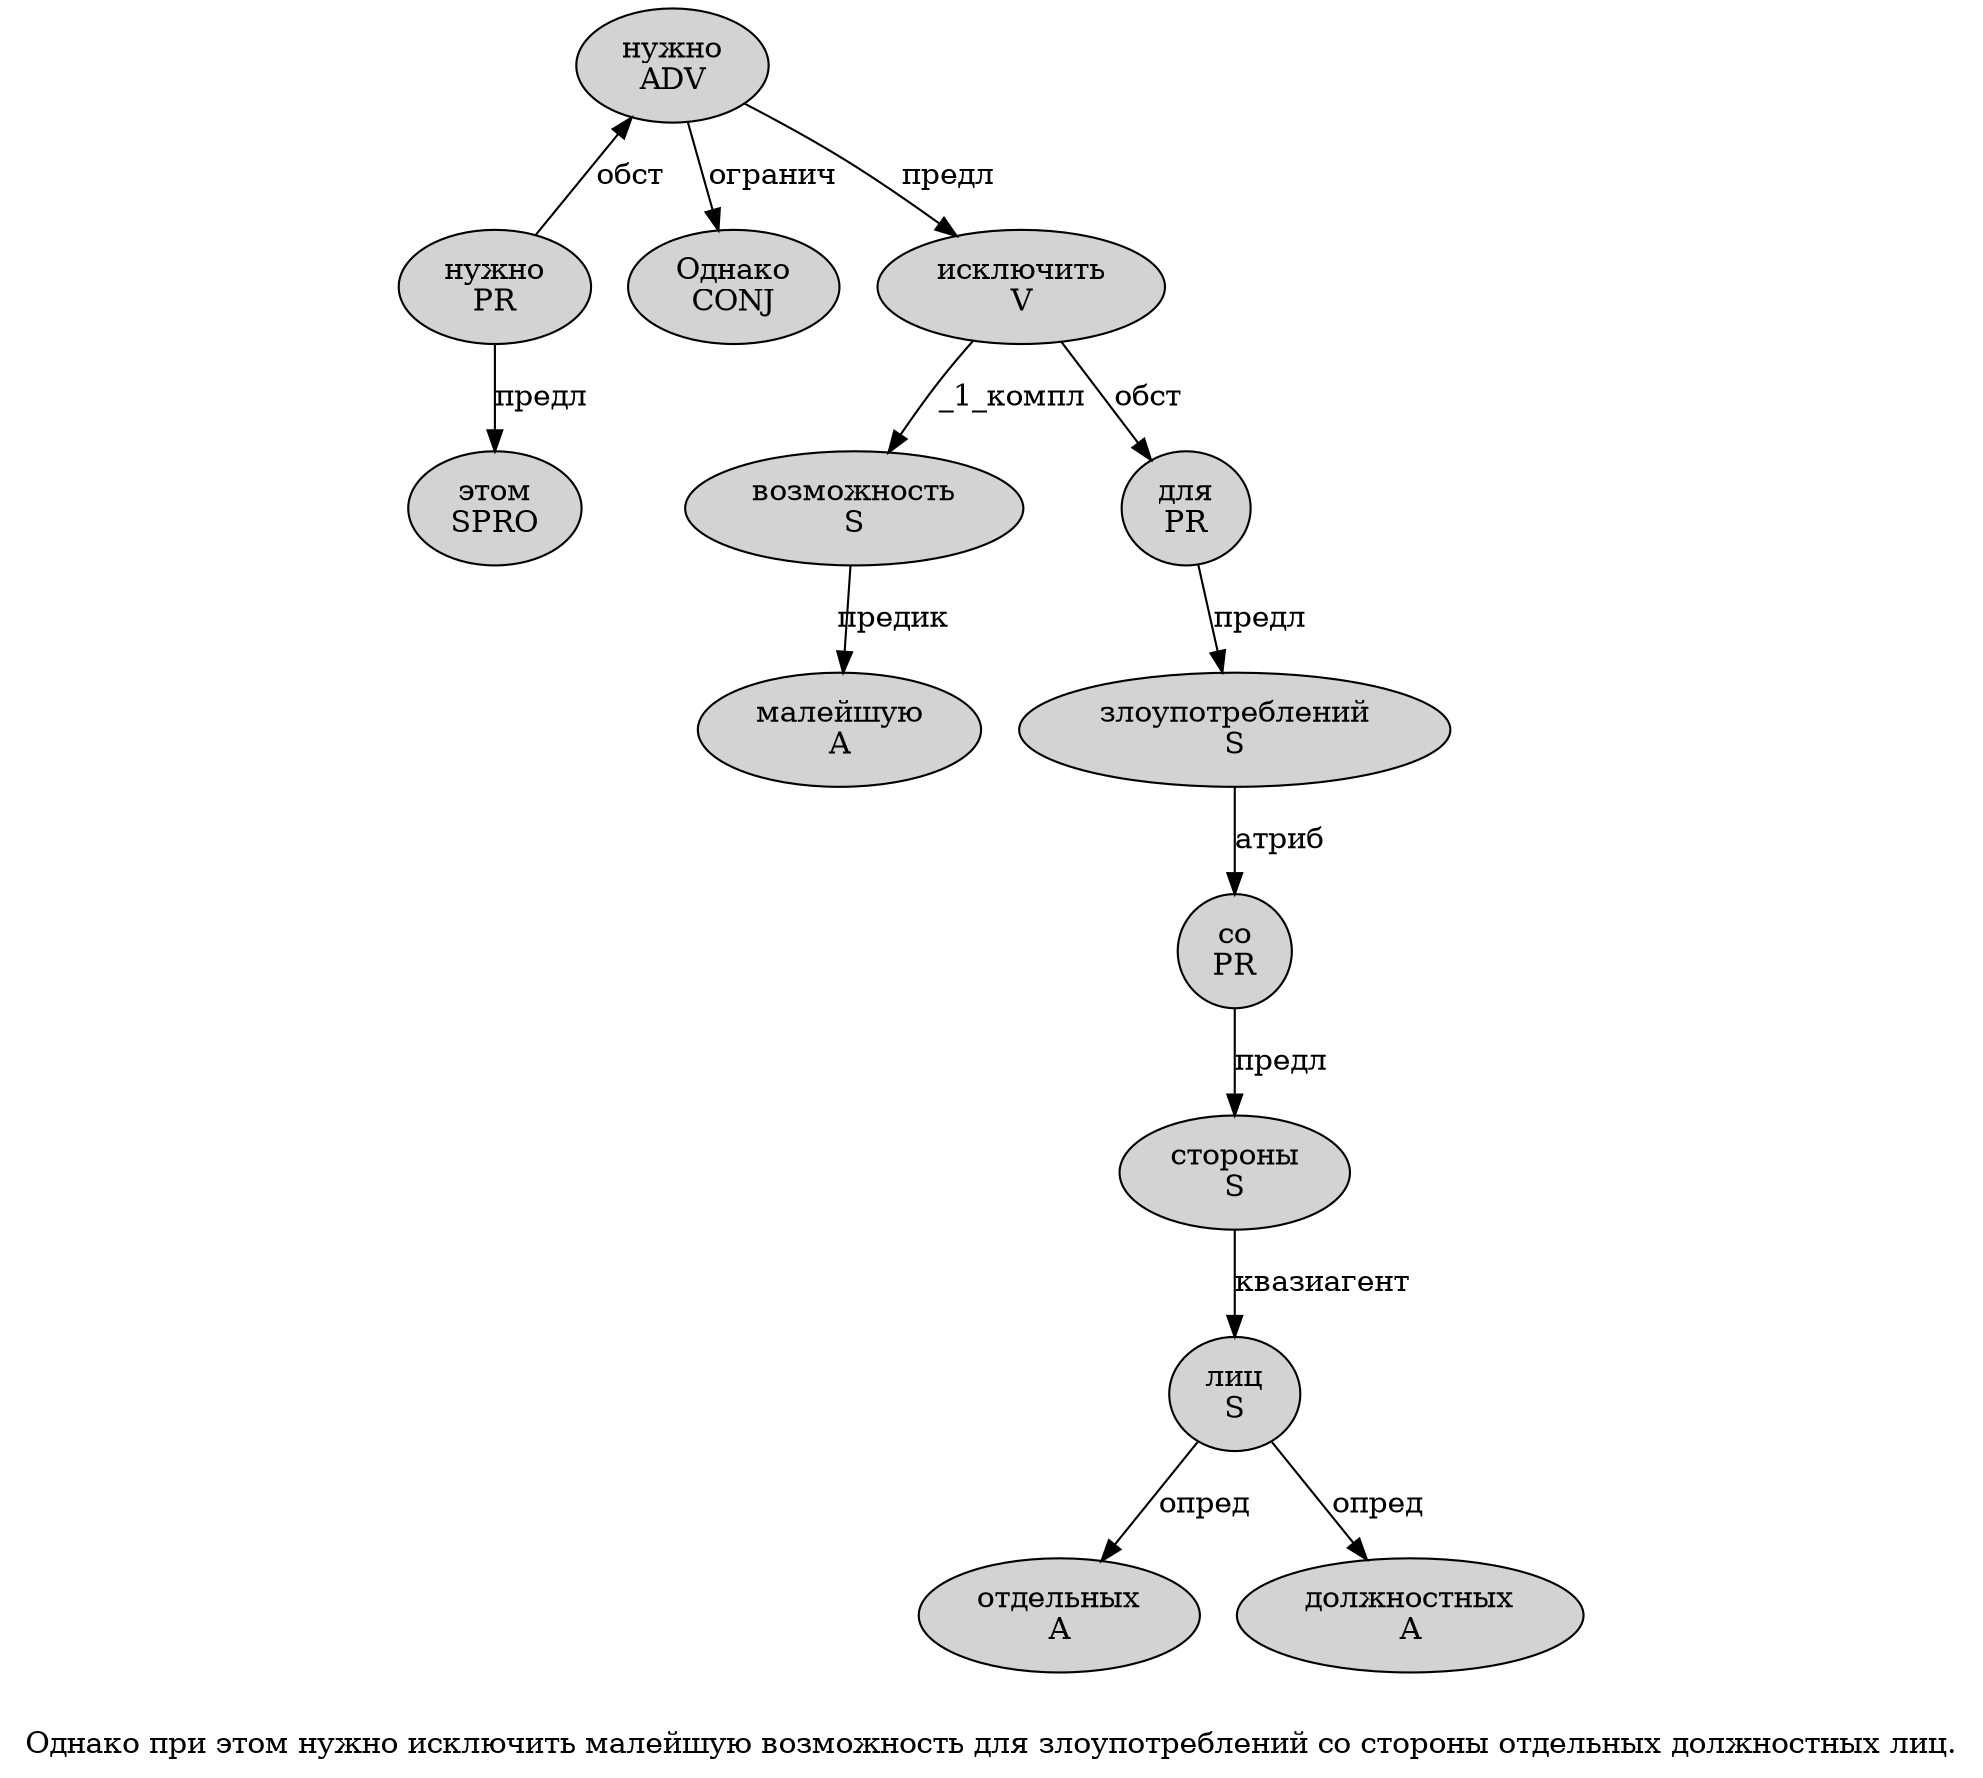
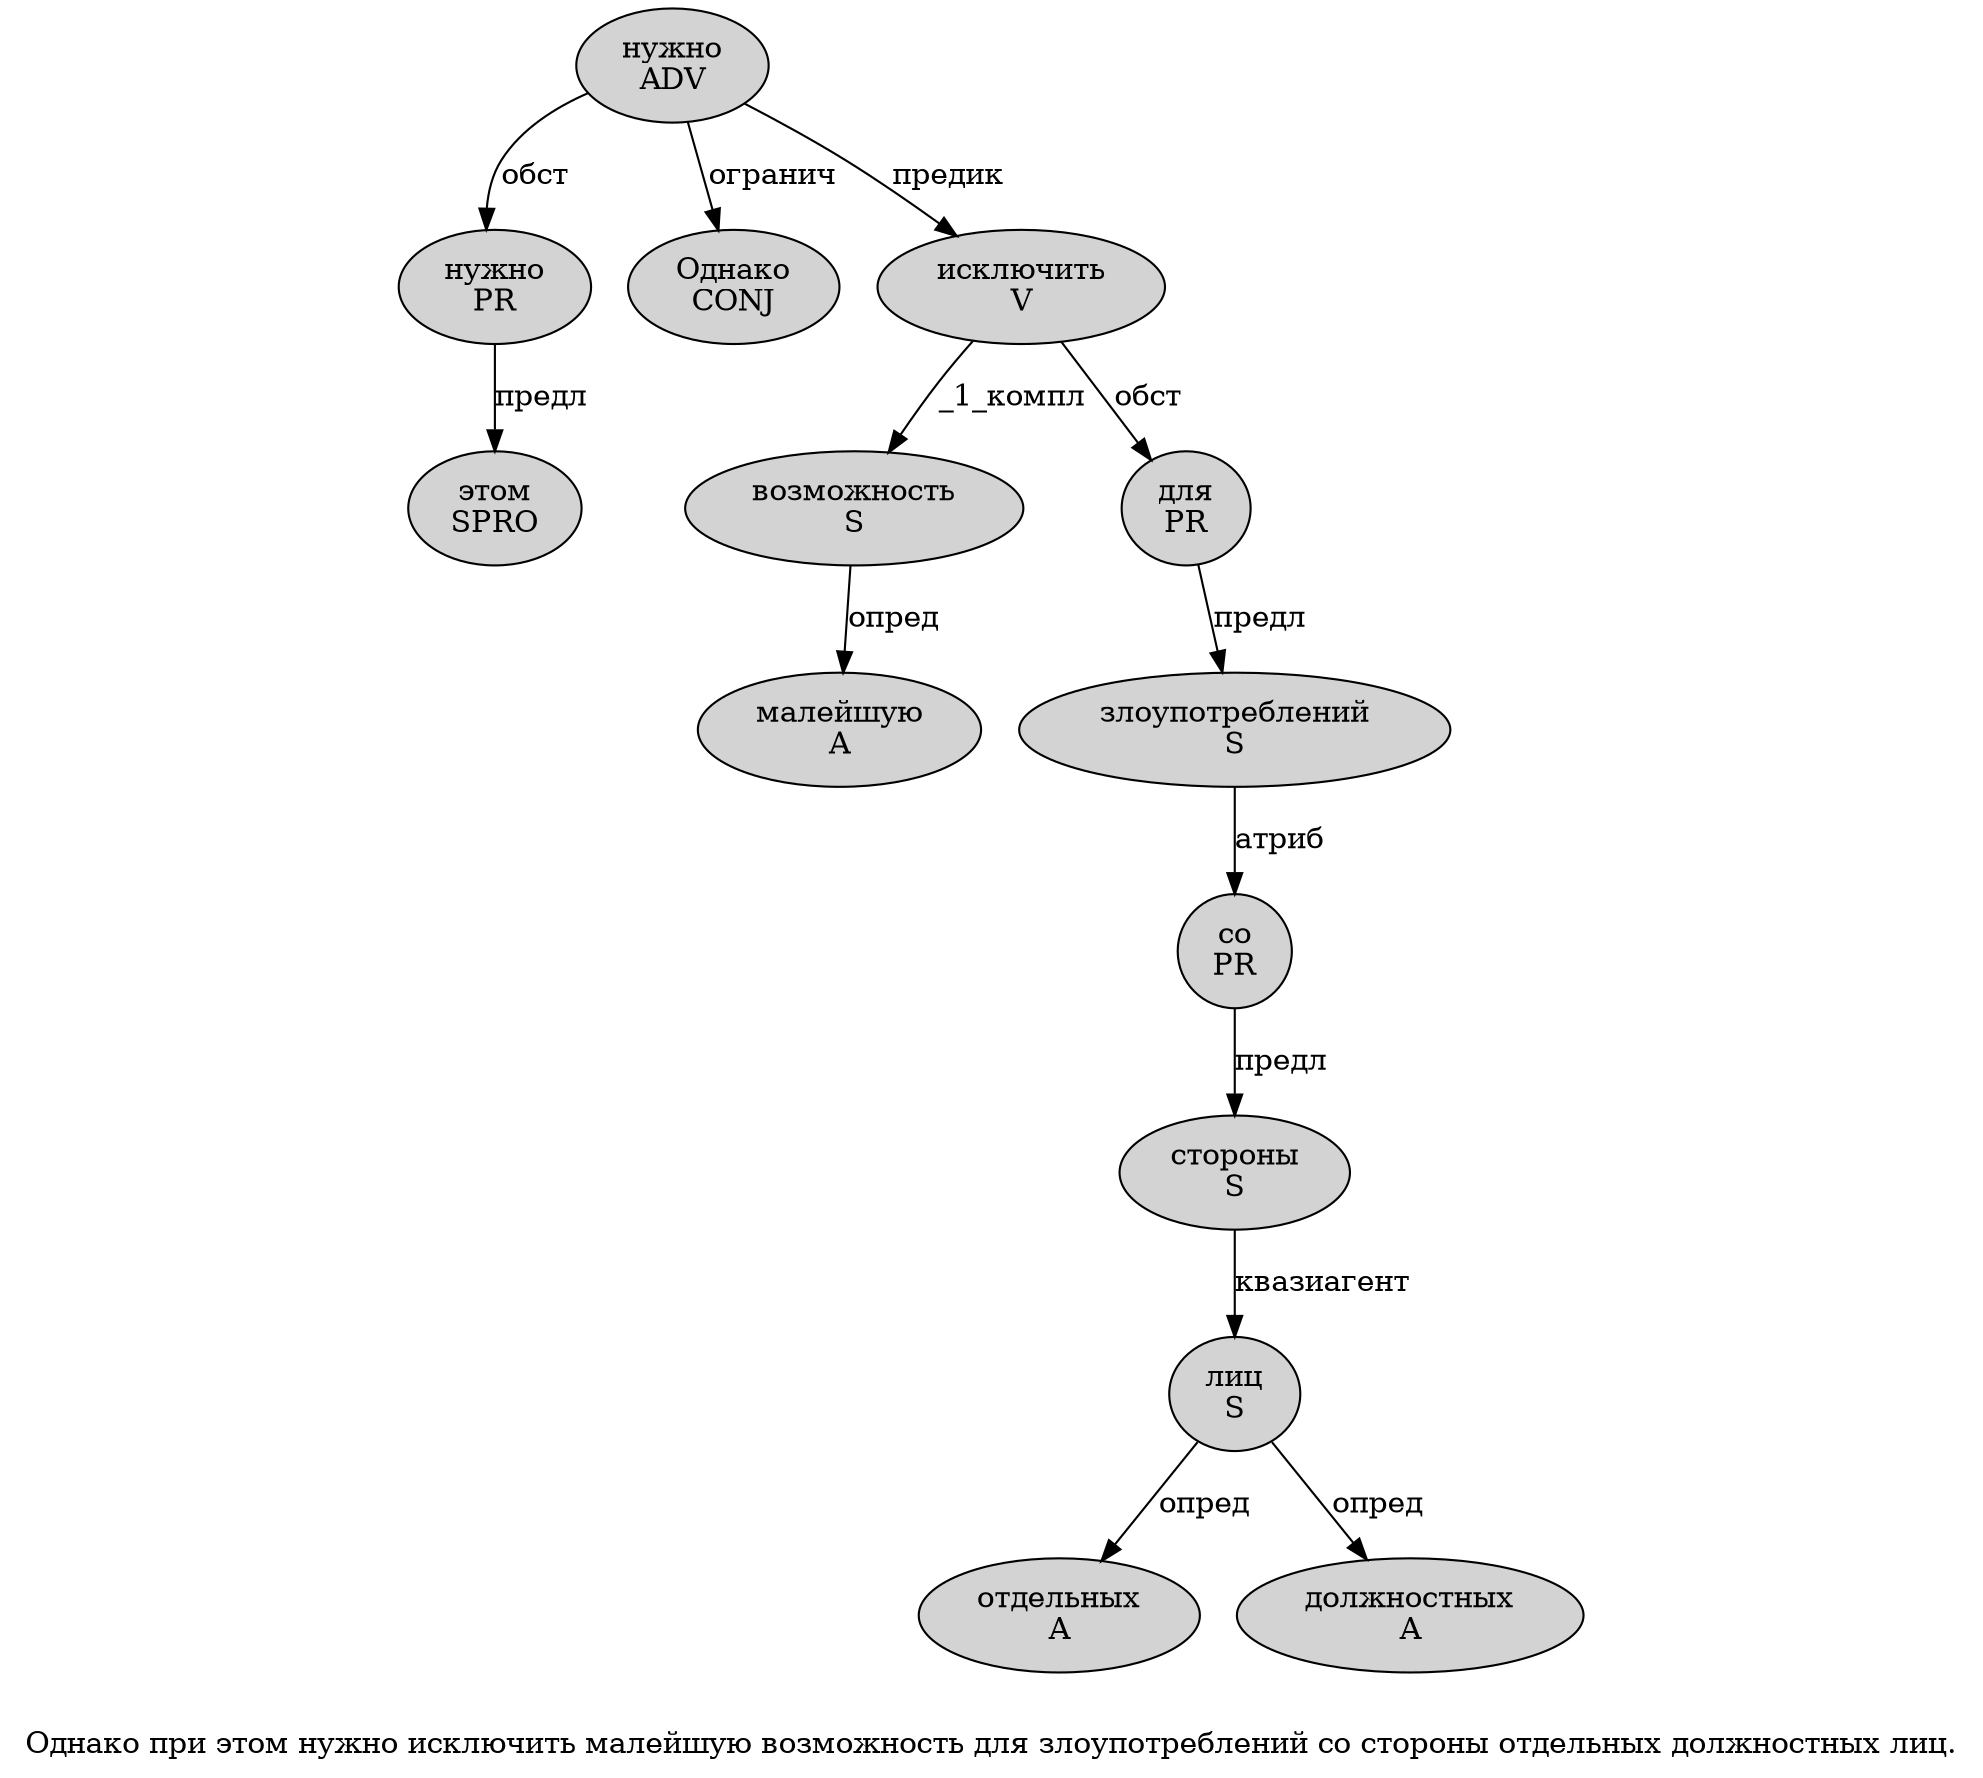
(948, 176) -> (948, 176)
(577, 185) -> (521, 137)
(893, 619) -> (893, 619)
